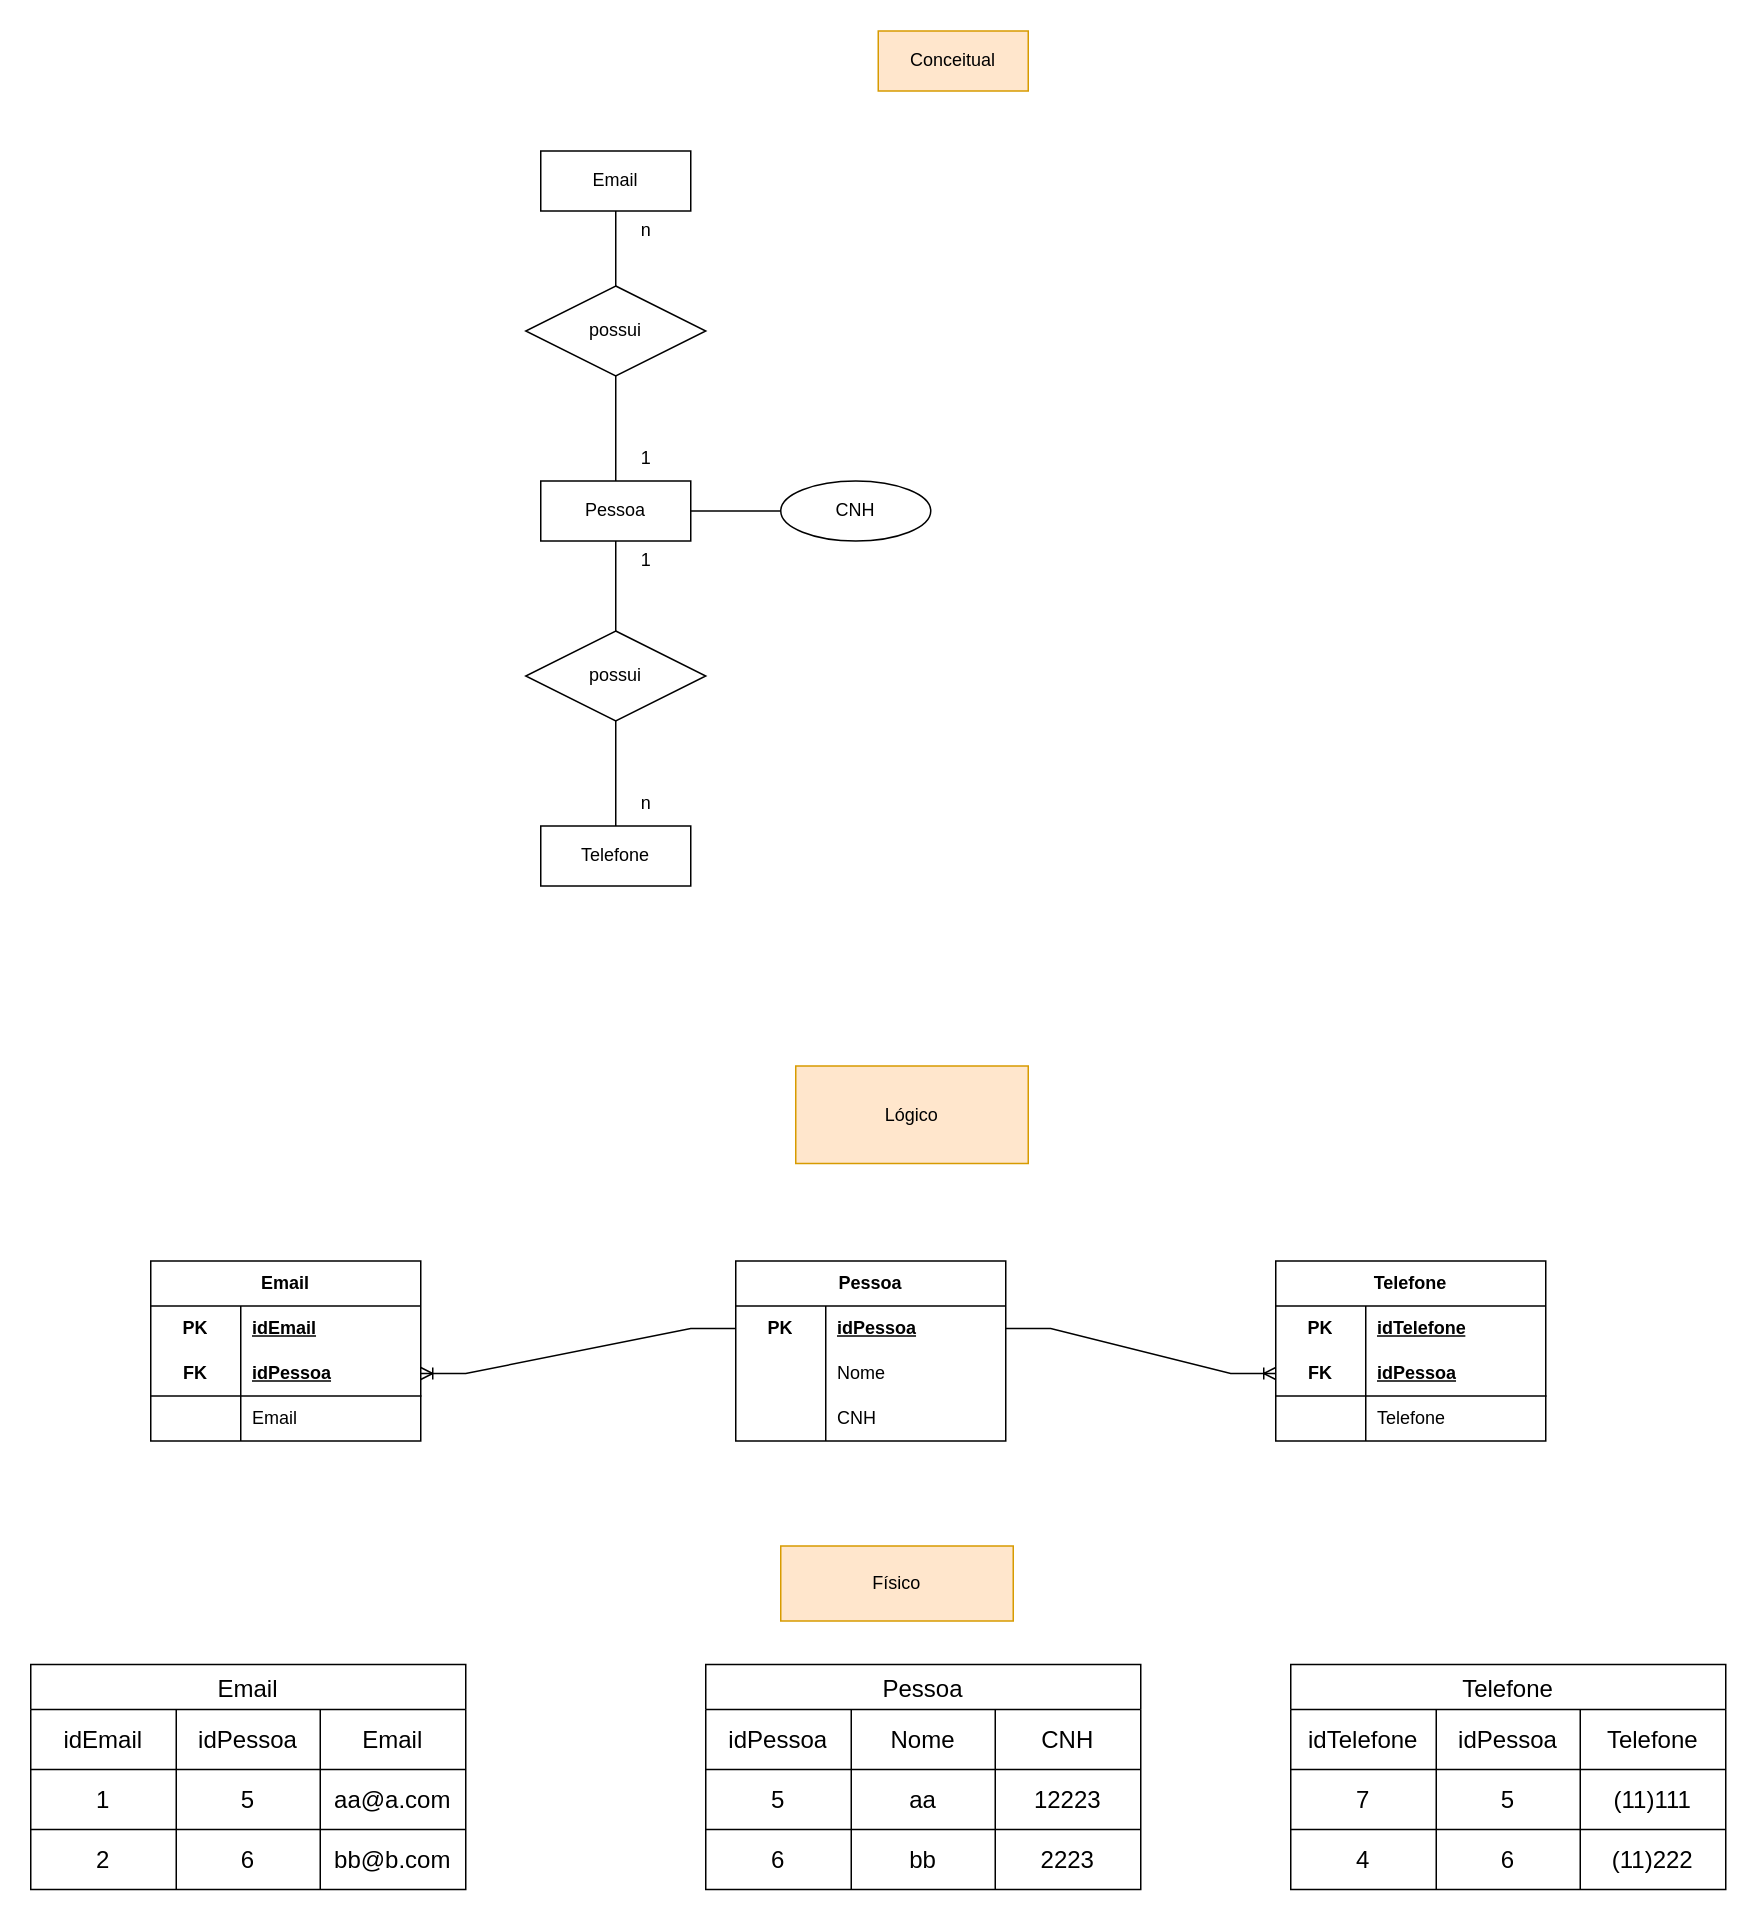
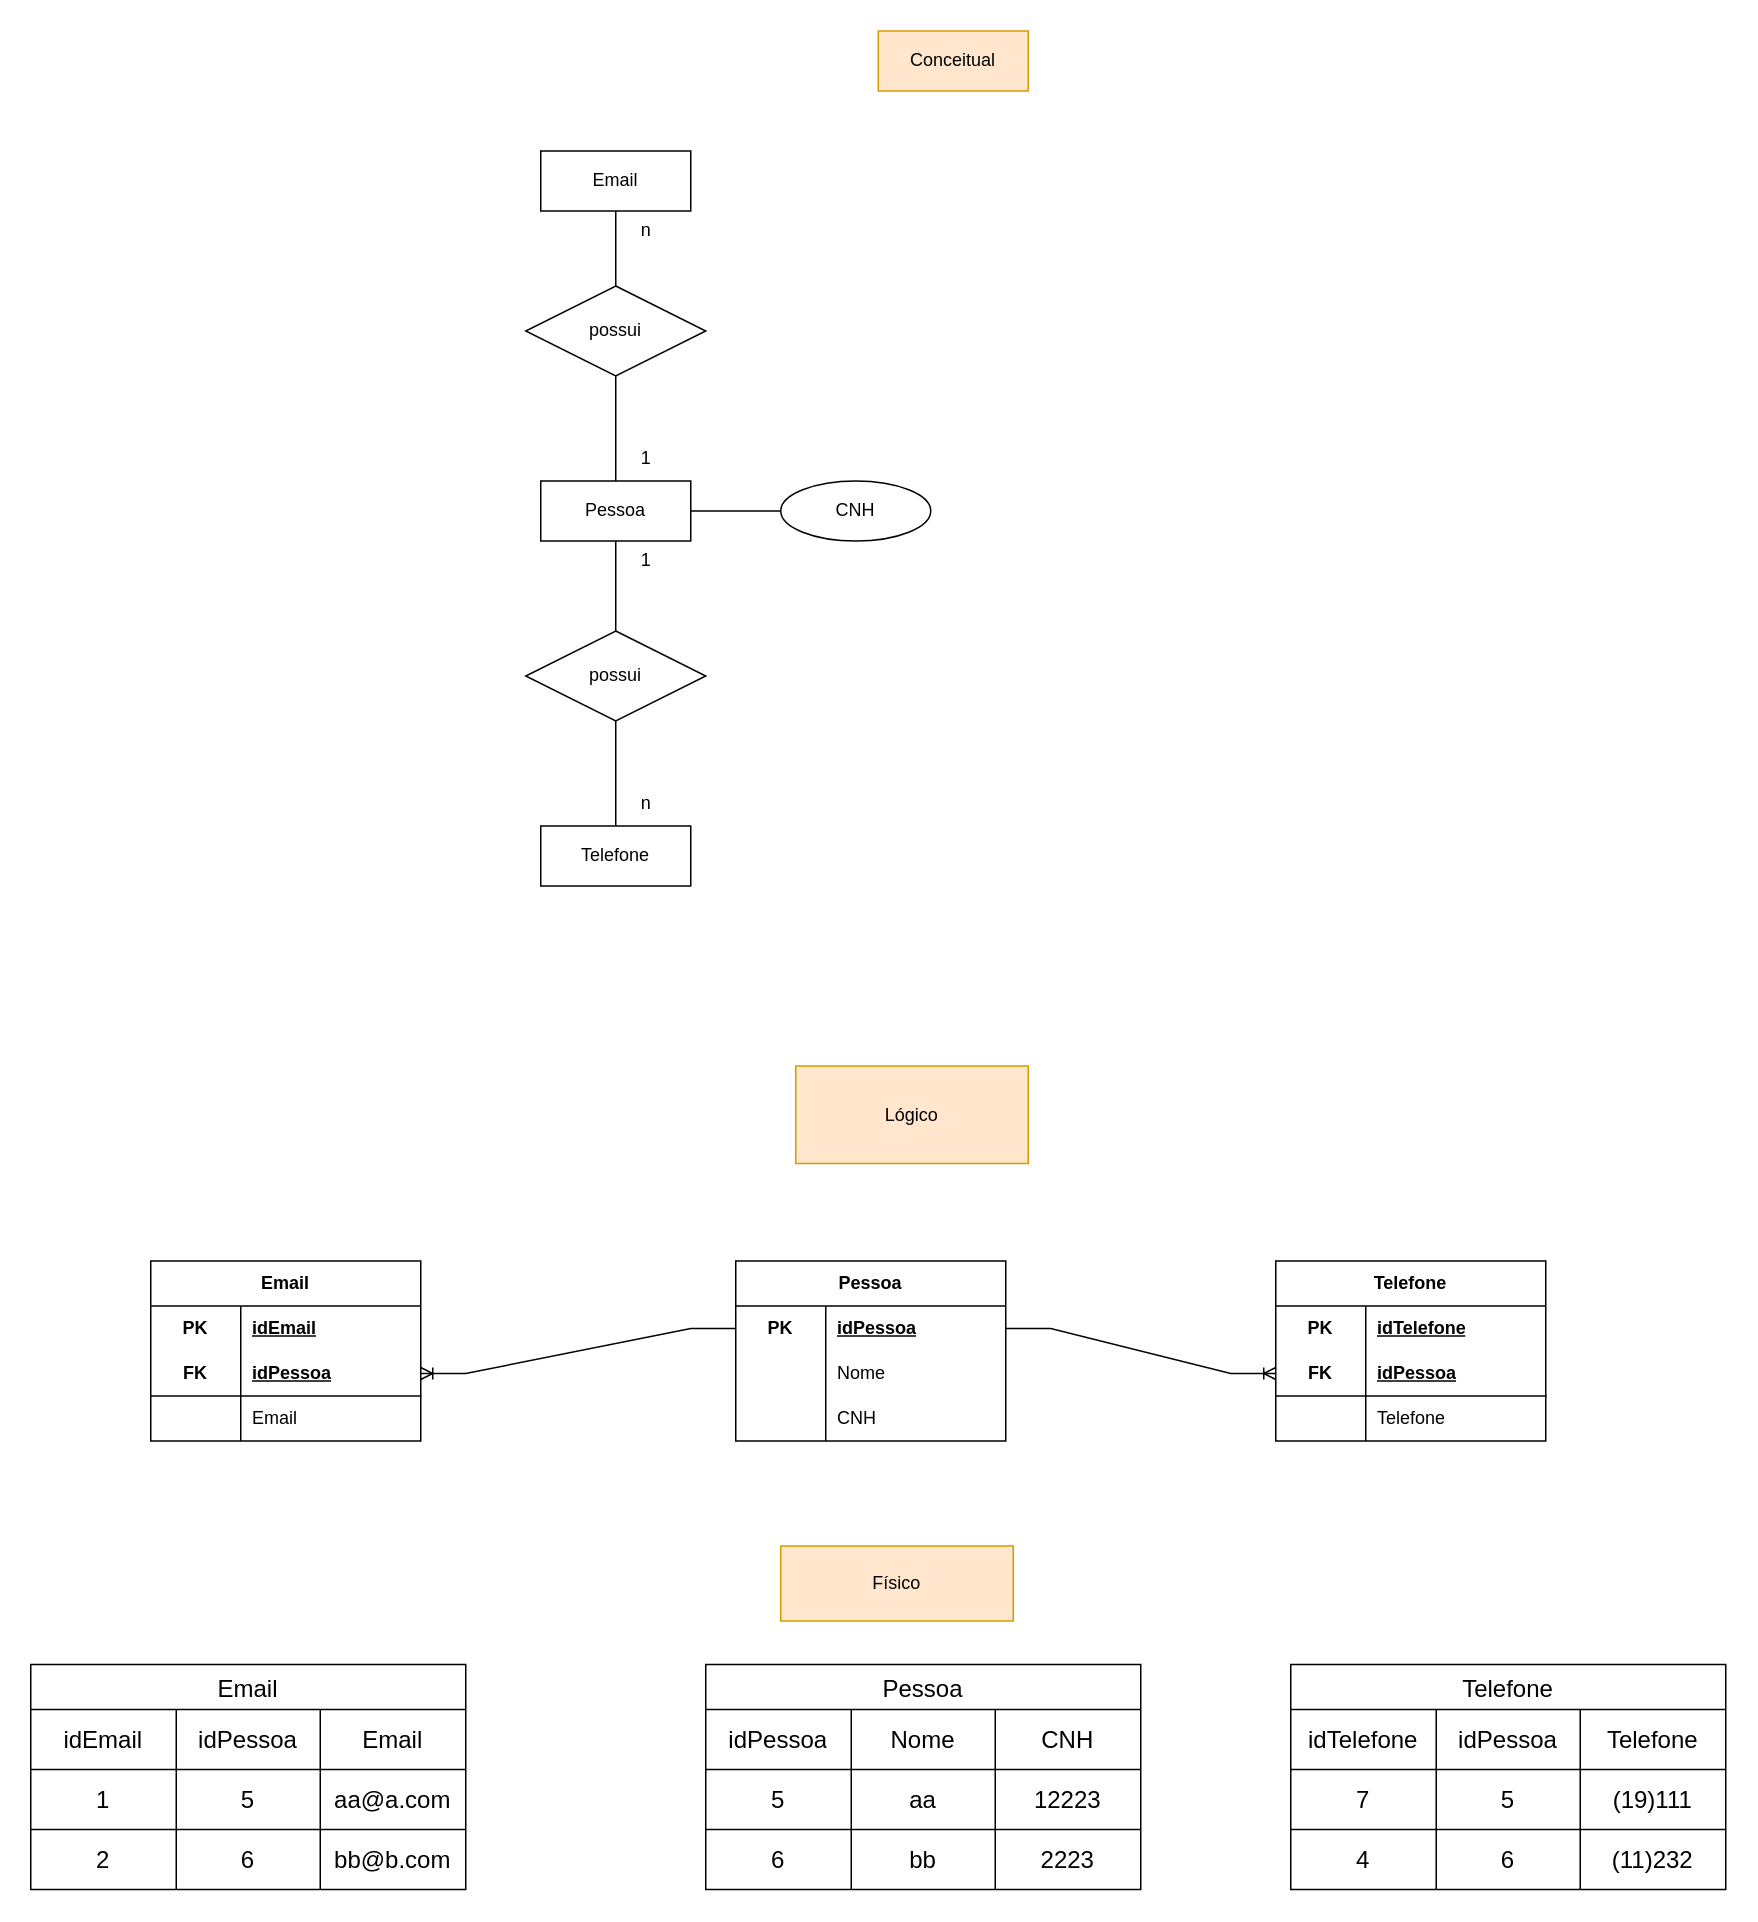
(1653, 1799) -> (1653, 1799)
(1653, 1859) -> (1653, 1859)
